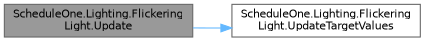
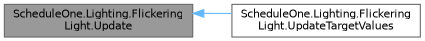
(207, 28) -> (218, 13)
